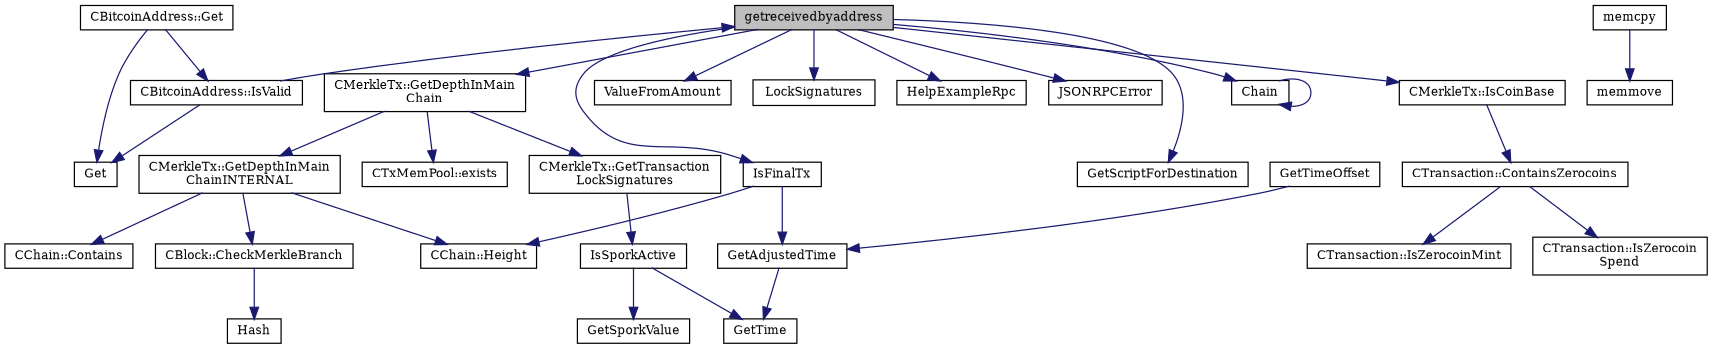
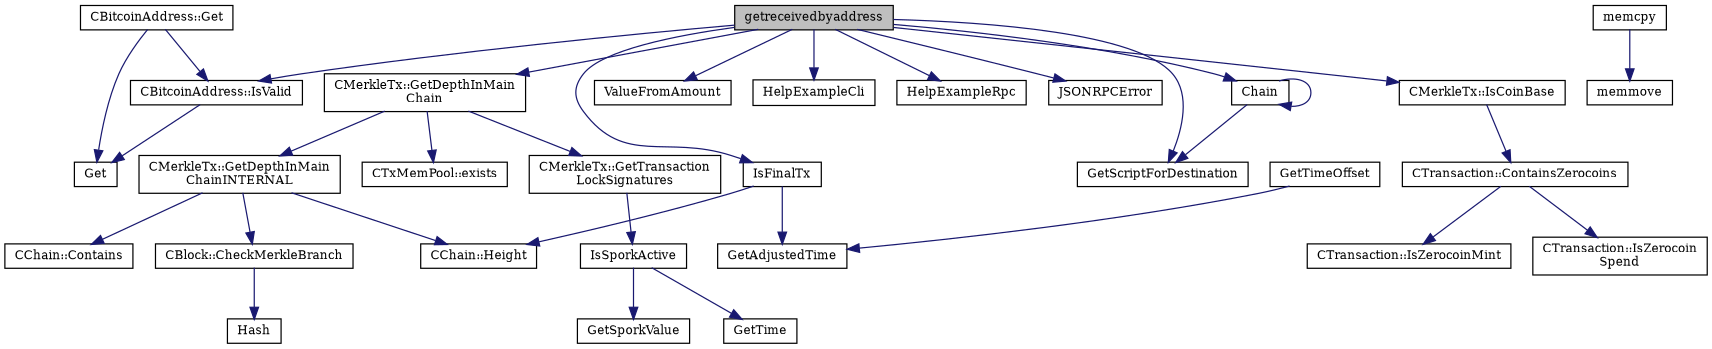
(501, 51) -> (502, 48)
(814, 93) -> (814, 93)
none -> (1216, 130)
(773, 288) -> none
